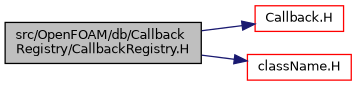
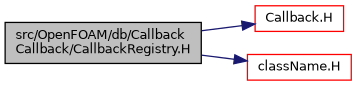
(103, 43) -> (103, 43)
